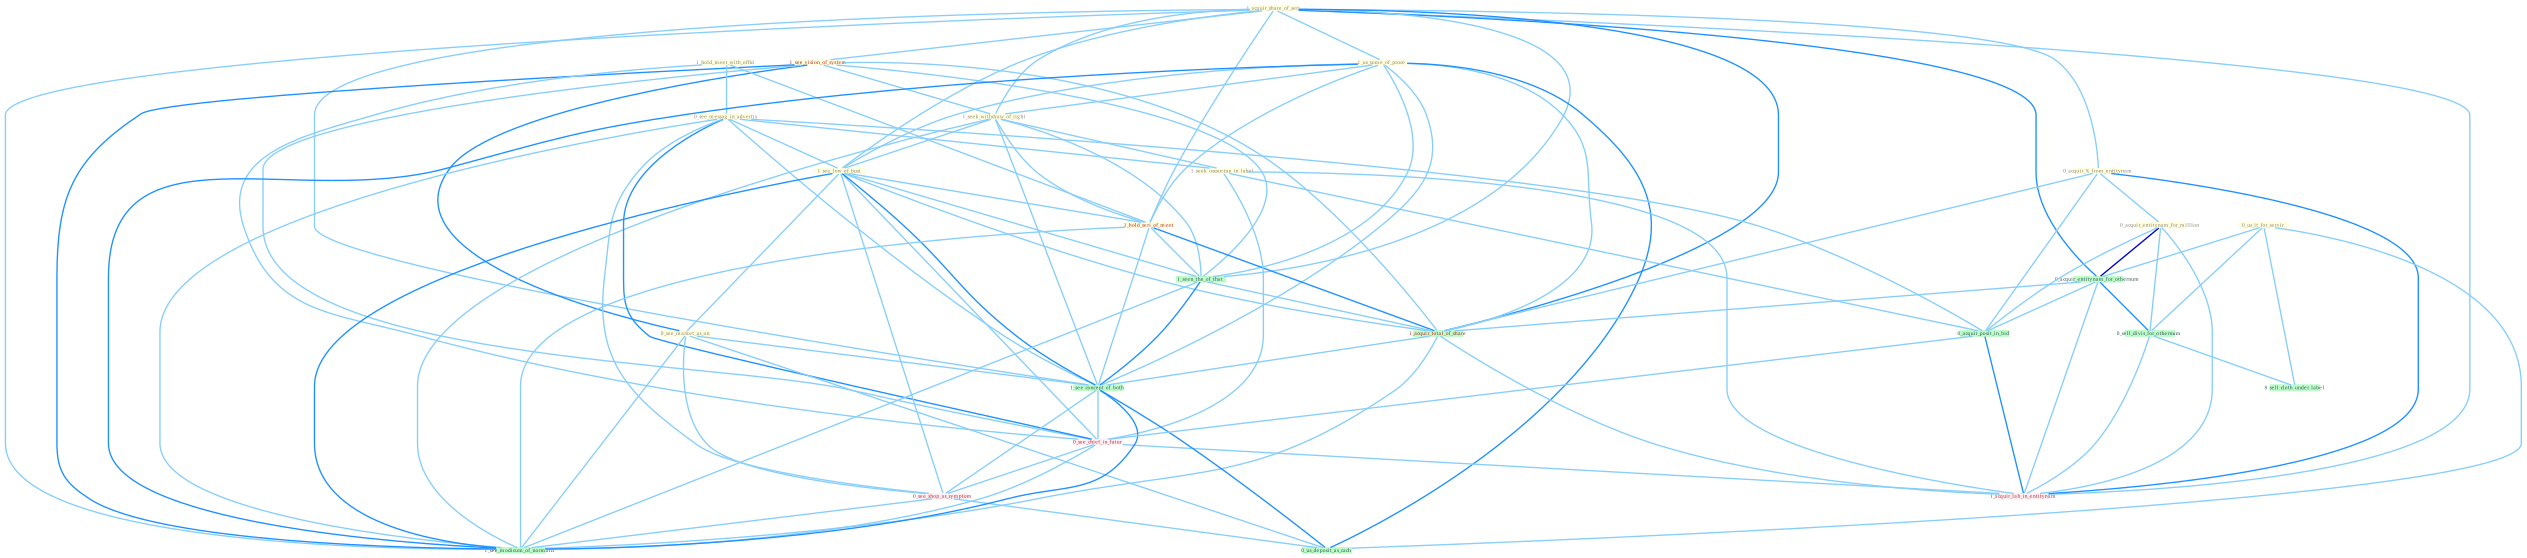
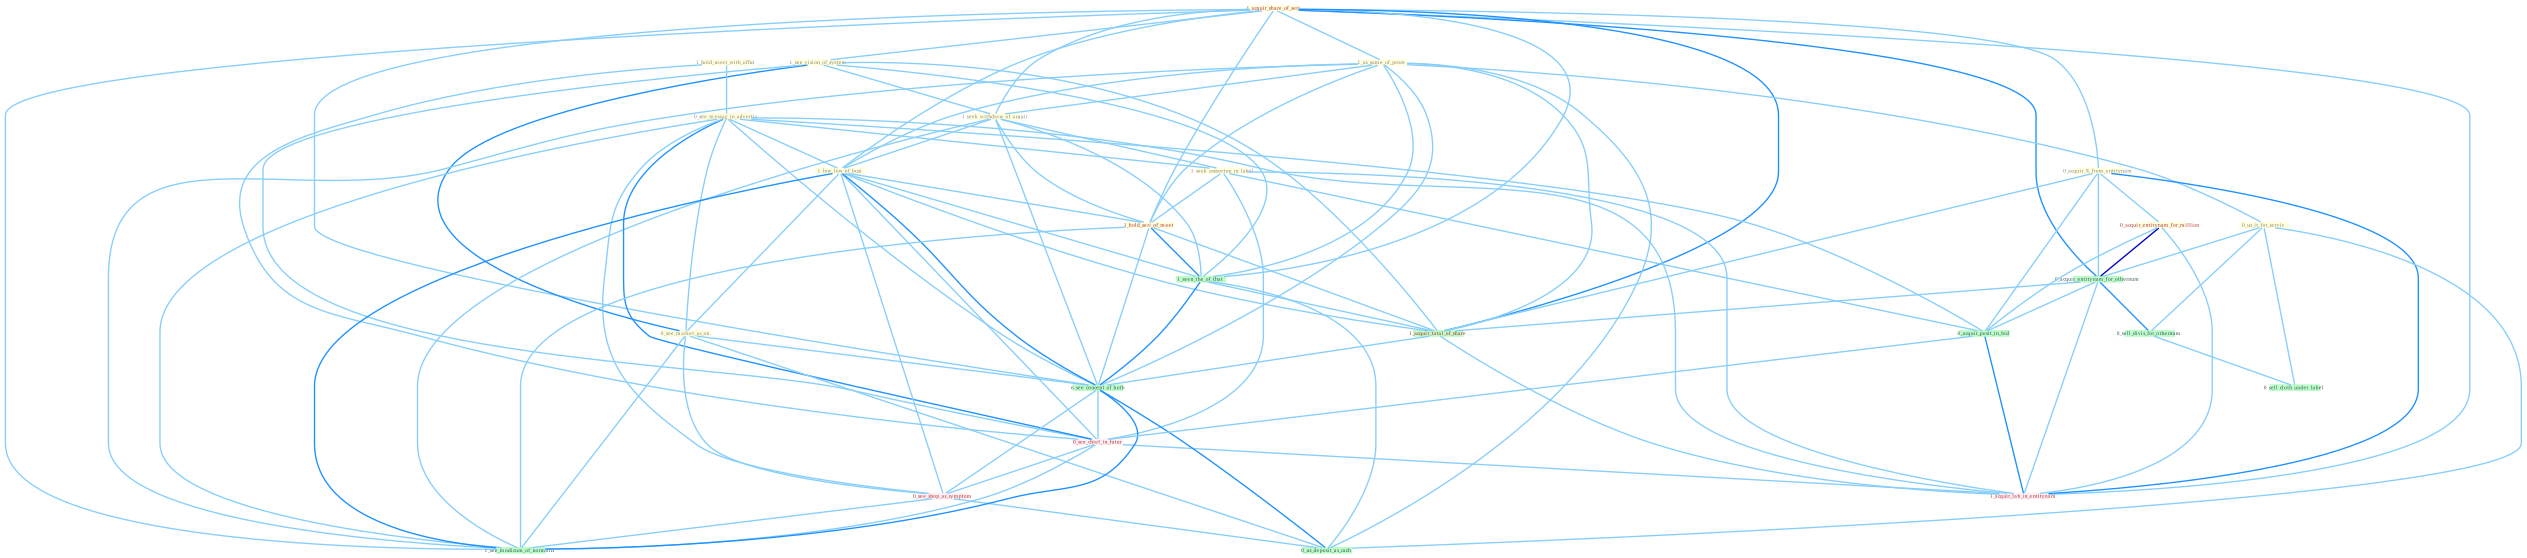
(1274, 8) -> (1274, 8)
(819, 62) -> (819, 62)
none -> (1842, 108)
(995, 117) -> (995, 117)
(959, 152) -> (1186, 198)
(840, 171) -> (840, 171)
(417, 173) -> (417, 173)
(76, 178) -> none
none -> (697, 223)
none -> (2098, 225)
(2161, 225) -> (2161, 225)
(1175, 252) -> (1175, 252)
(2155, 279) -> none
(1315, 287) -> (1315, 287)
(1629, 297) -> (1629, 297)
(1098, 388) -> (1098, 388)
(2295, 388) -> (2295, 388)
(878, 408) -> (1372, 369)
(2106, 429) -> (1633, 226)
(1107, 487) -> none
